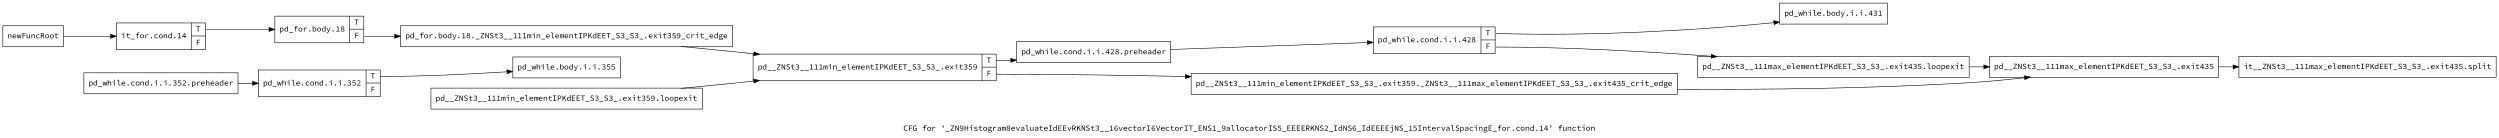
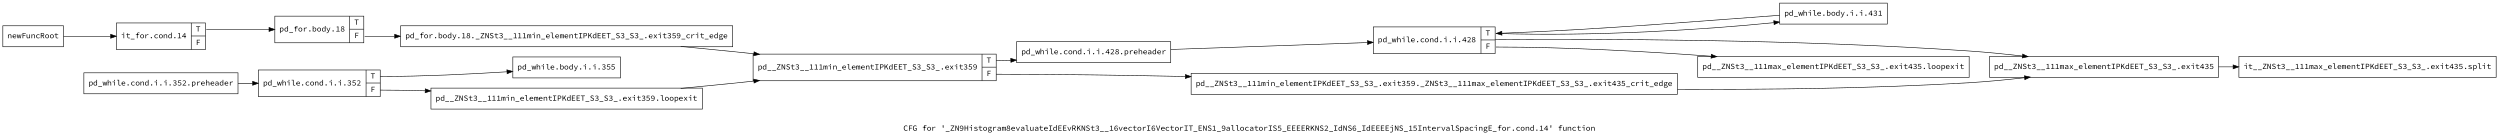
none -> (1641, 26)
(1977, 67) -> (1759, 42)
none -> (403, 90)
